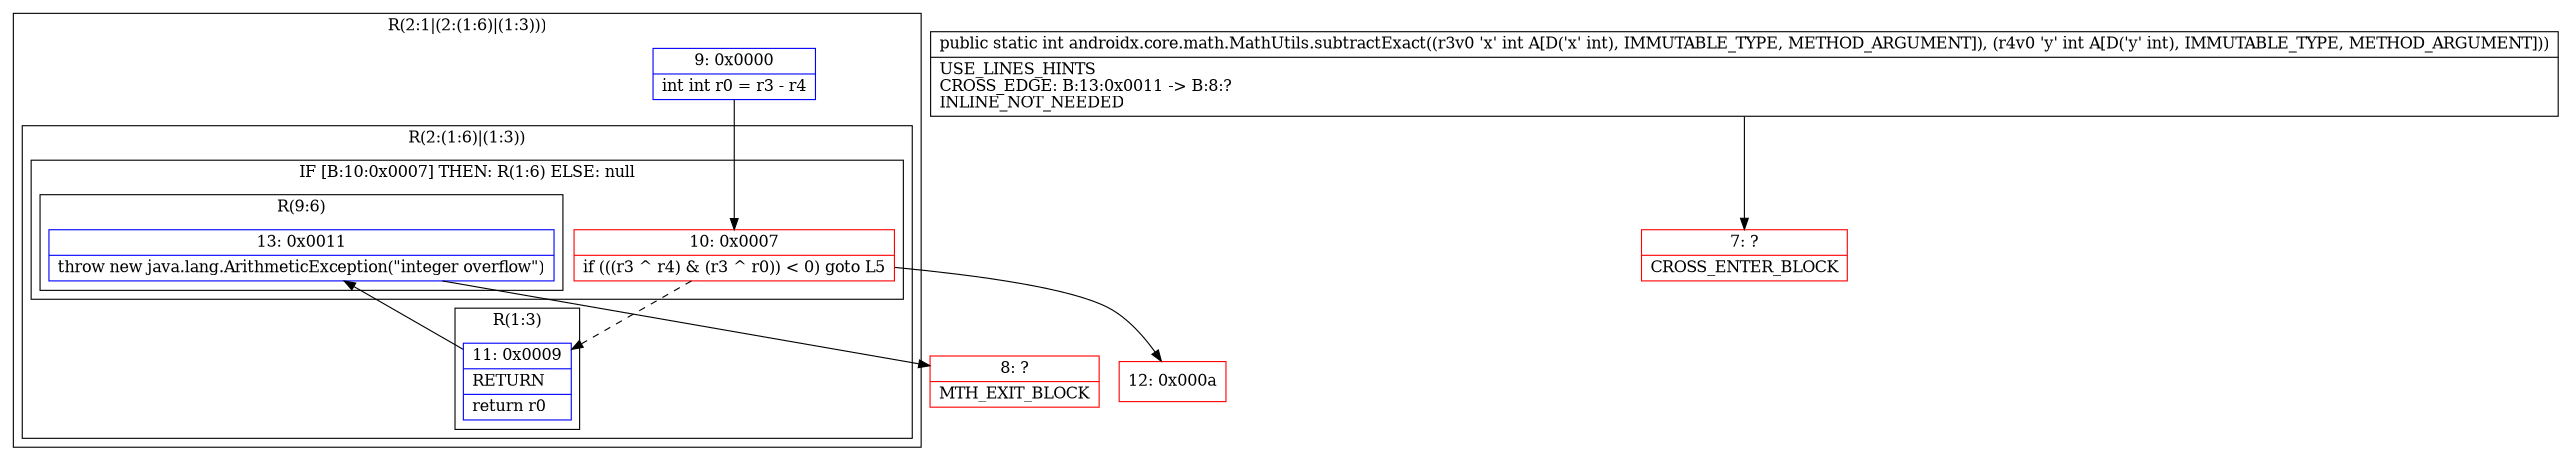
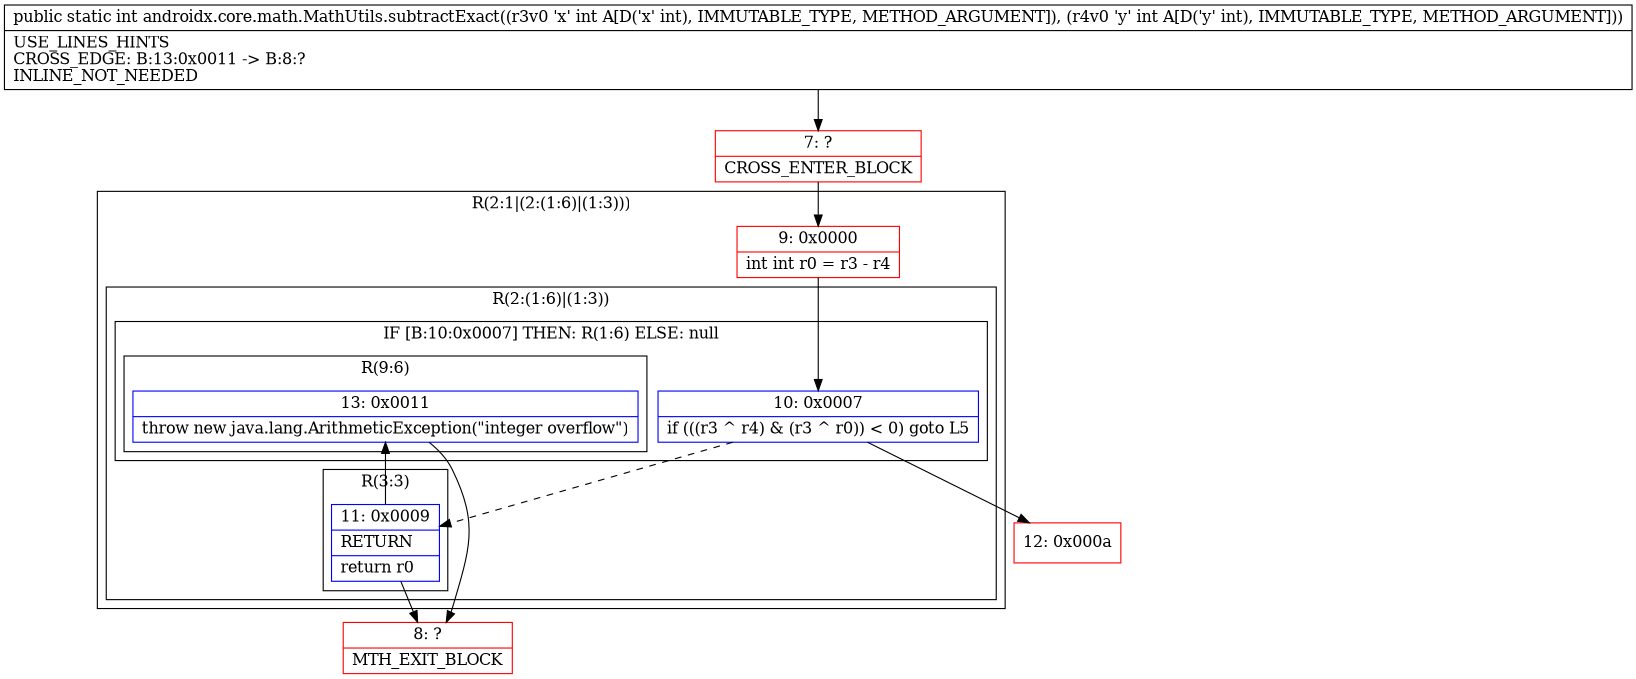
(734, 74) -> (818, 252)
none -> (818, 198)
(734, 255) -> (818, 417)
(517, 321) -> (385, 482)
none -> (407, 597)
